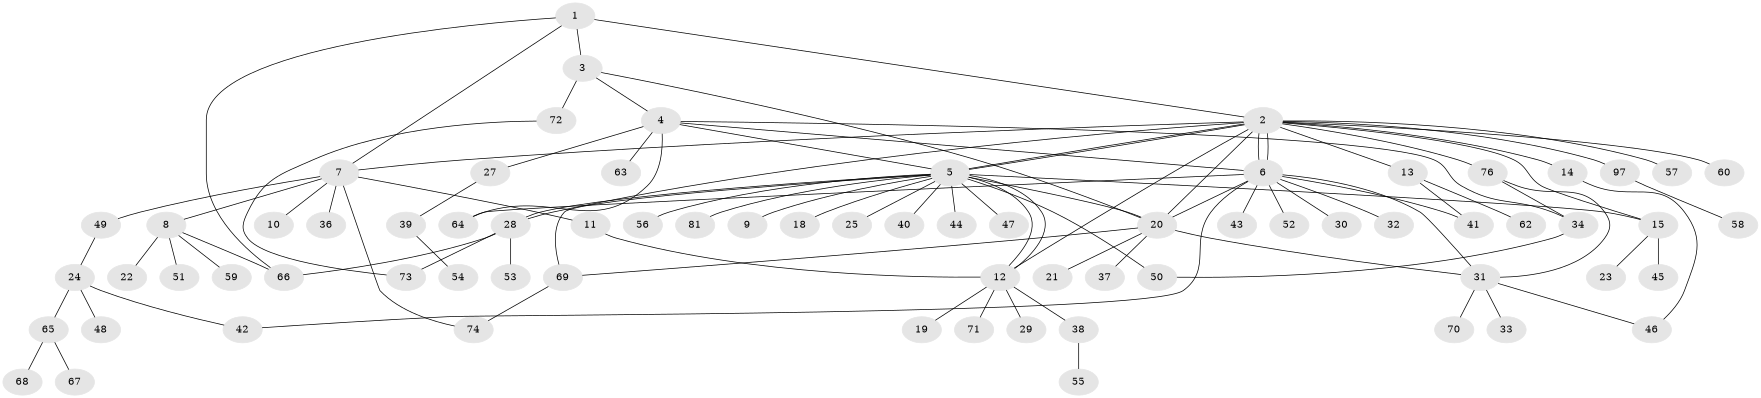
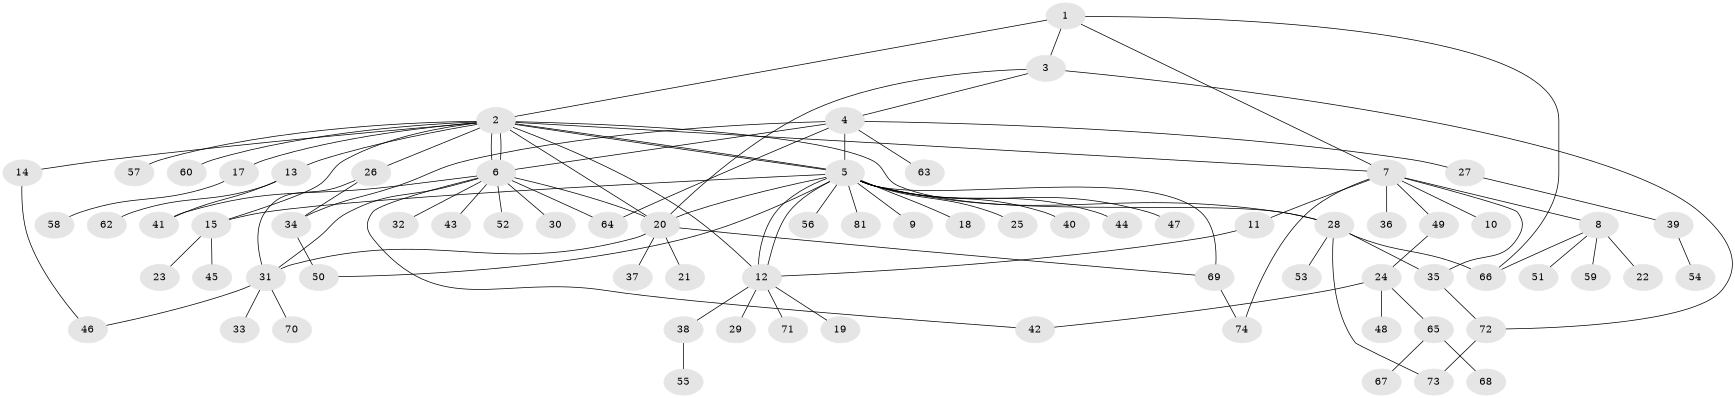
(1488, 173) -> (371, 173)
(1620, 173) -> (239, 173)
none -> (1434, 277)
